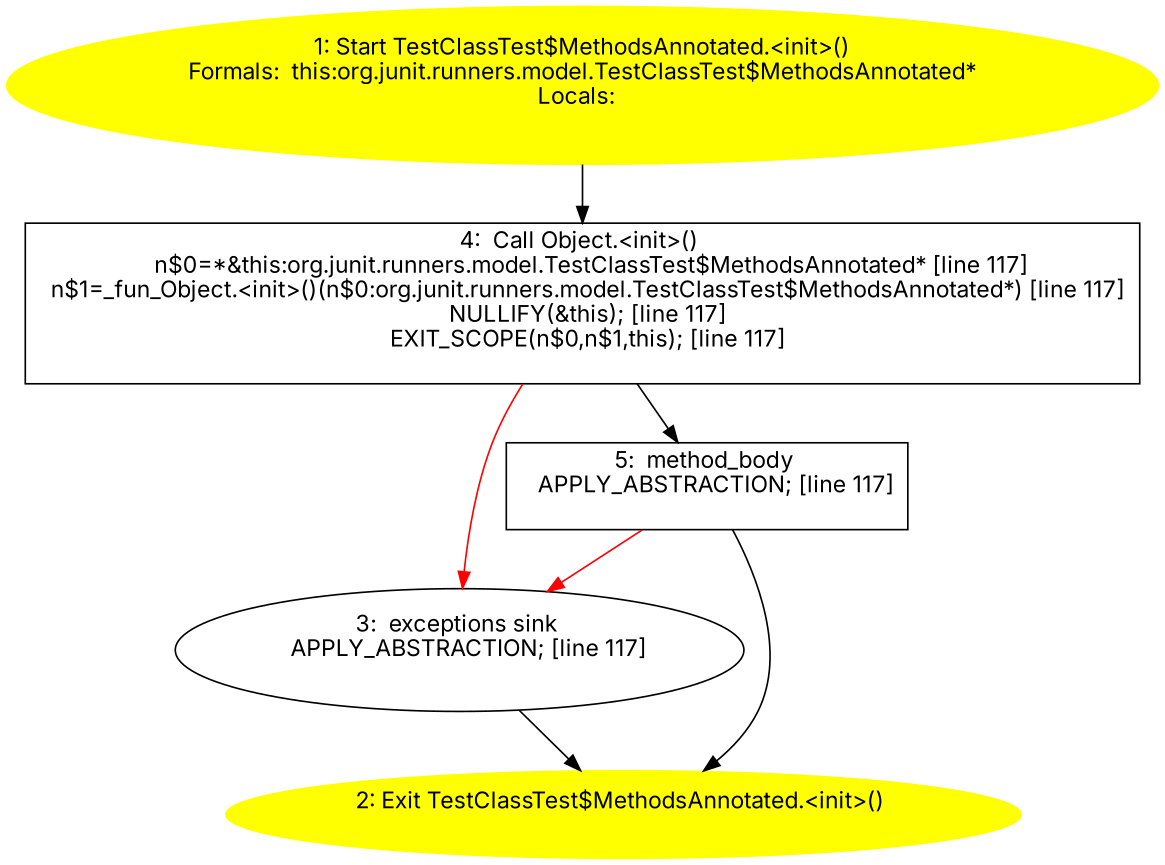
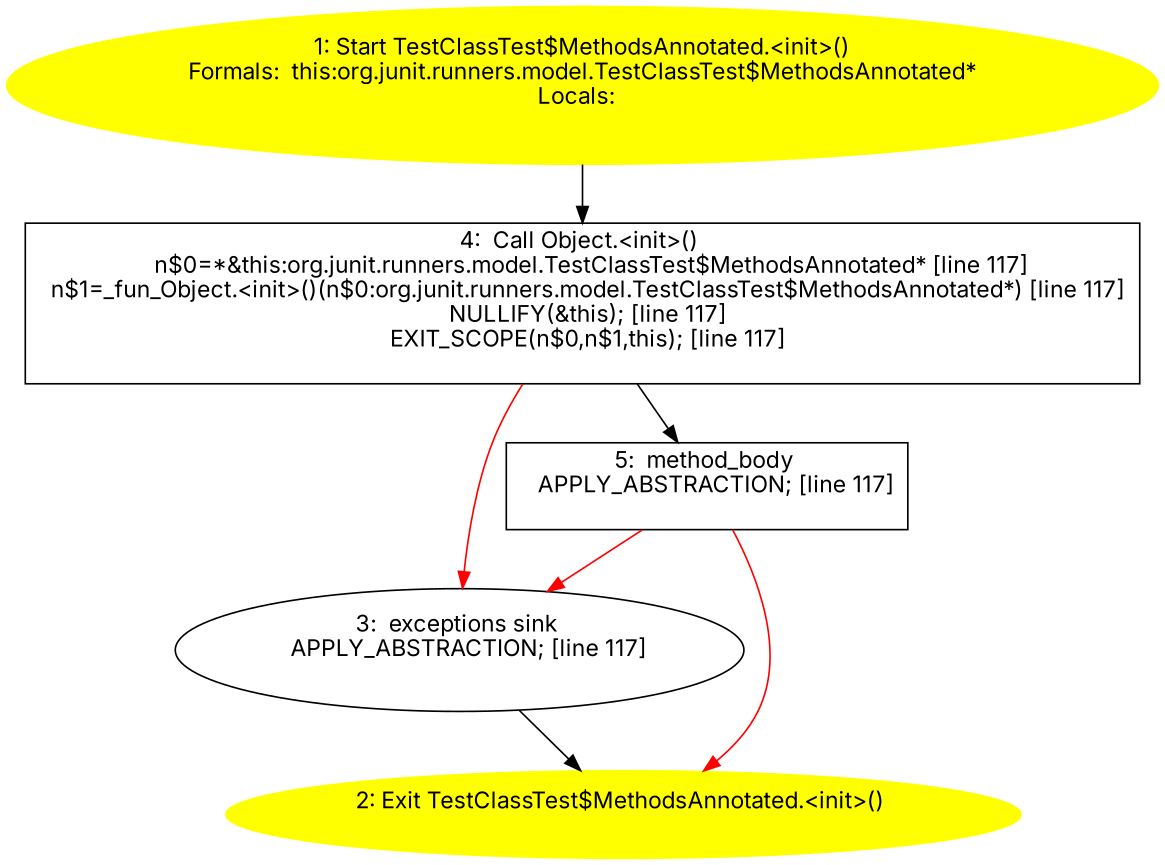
(770, 651) -> (770, 651)
